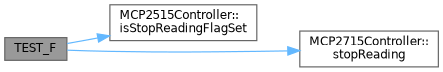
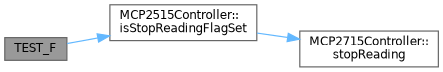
(177, 52) -> (272, 35)
